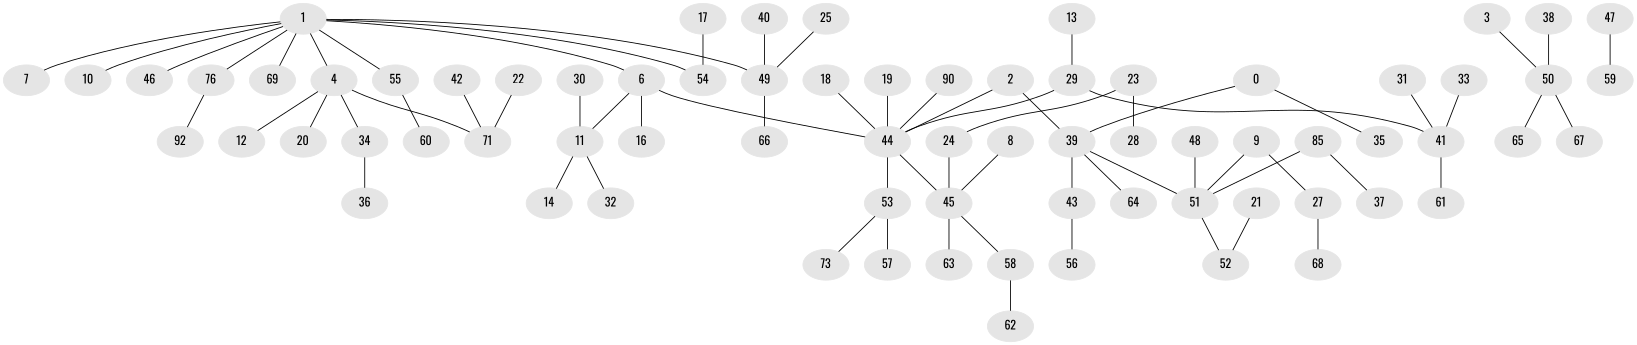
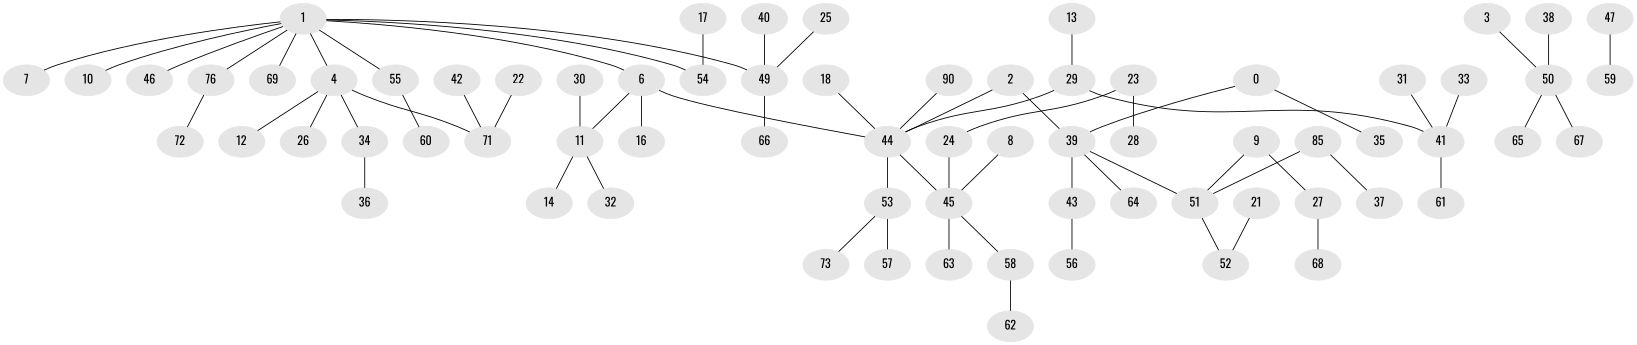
(887, 80) -> none
(180, 142) -> (180, 142)
(303, 142) -> (303, 142)
(1195, 142) -> none
